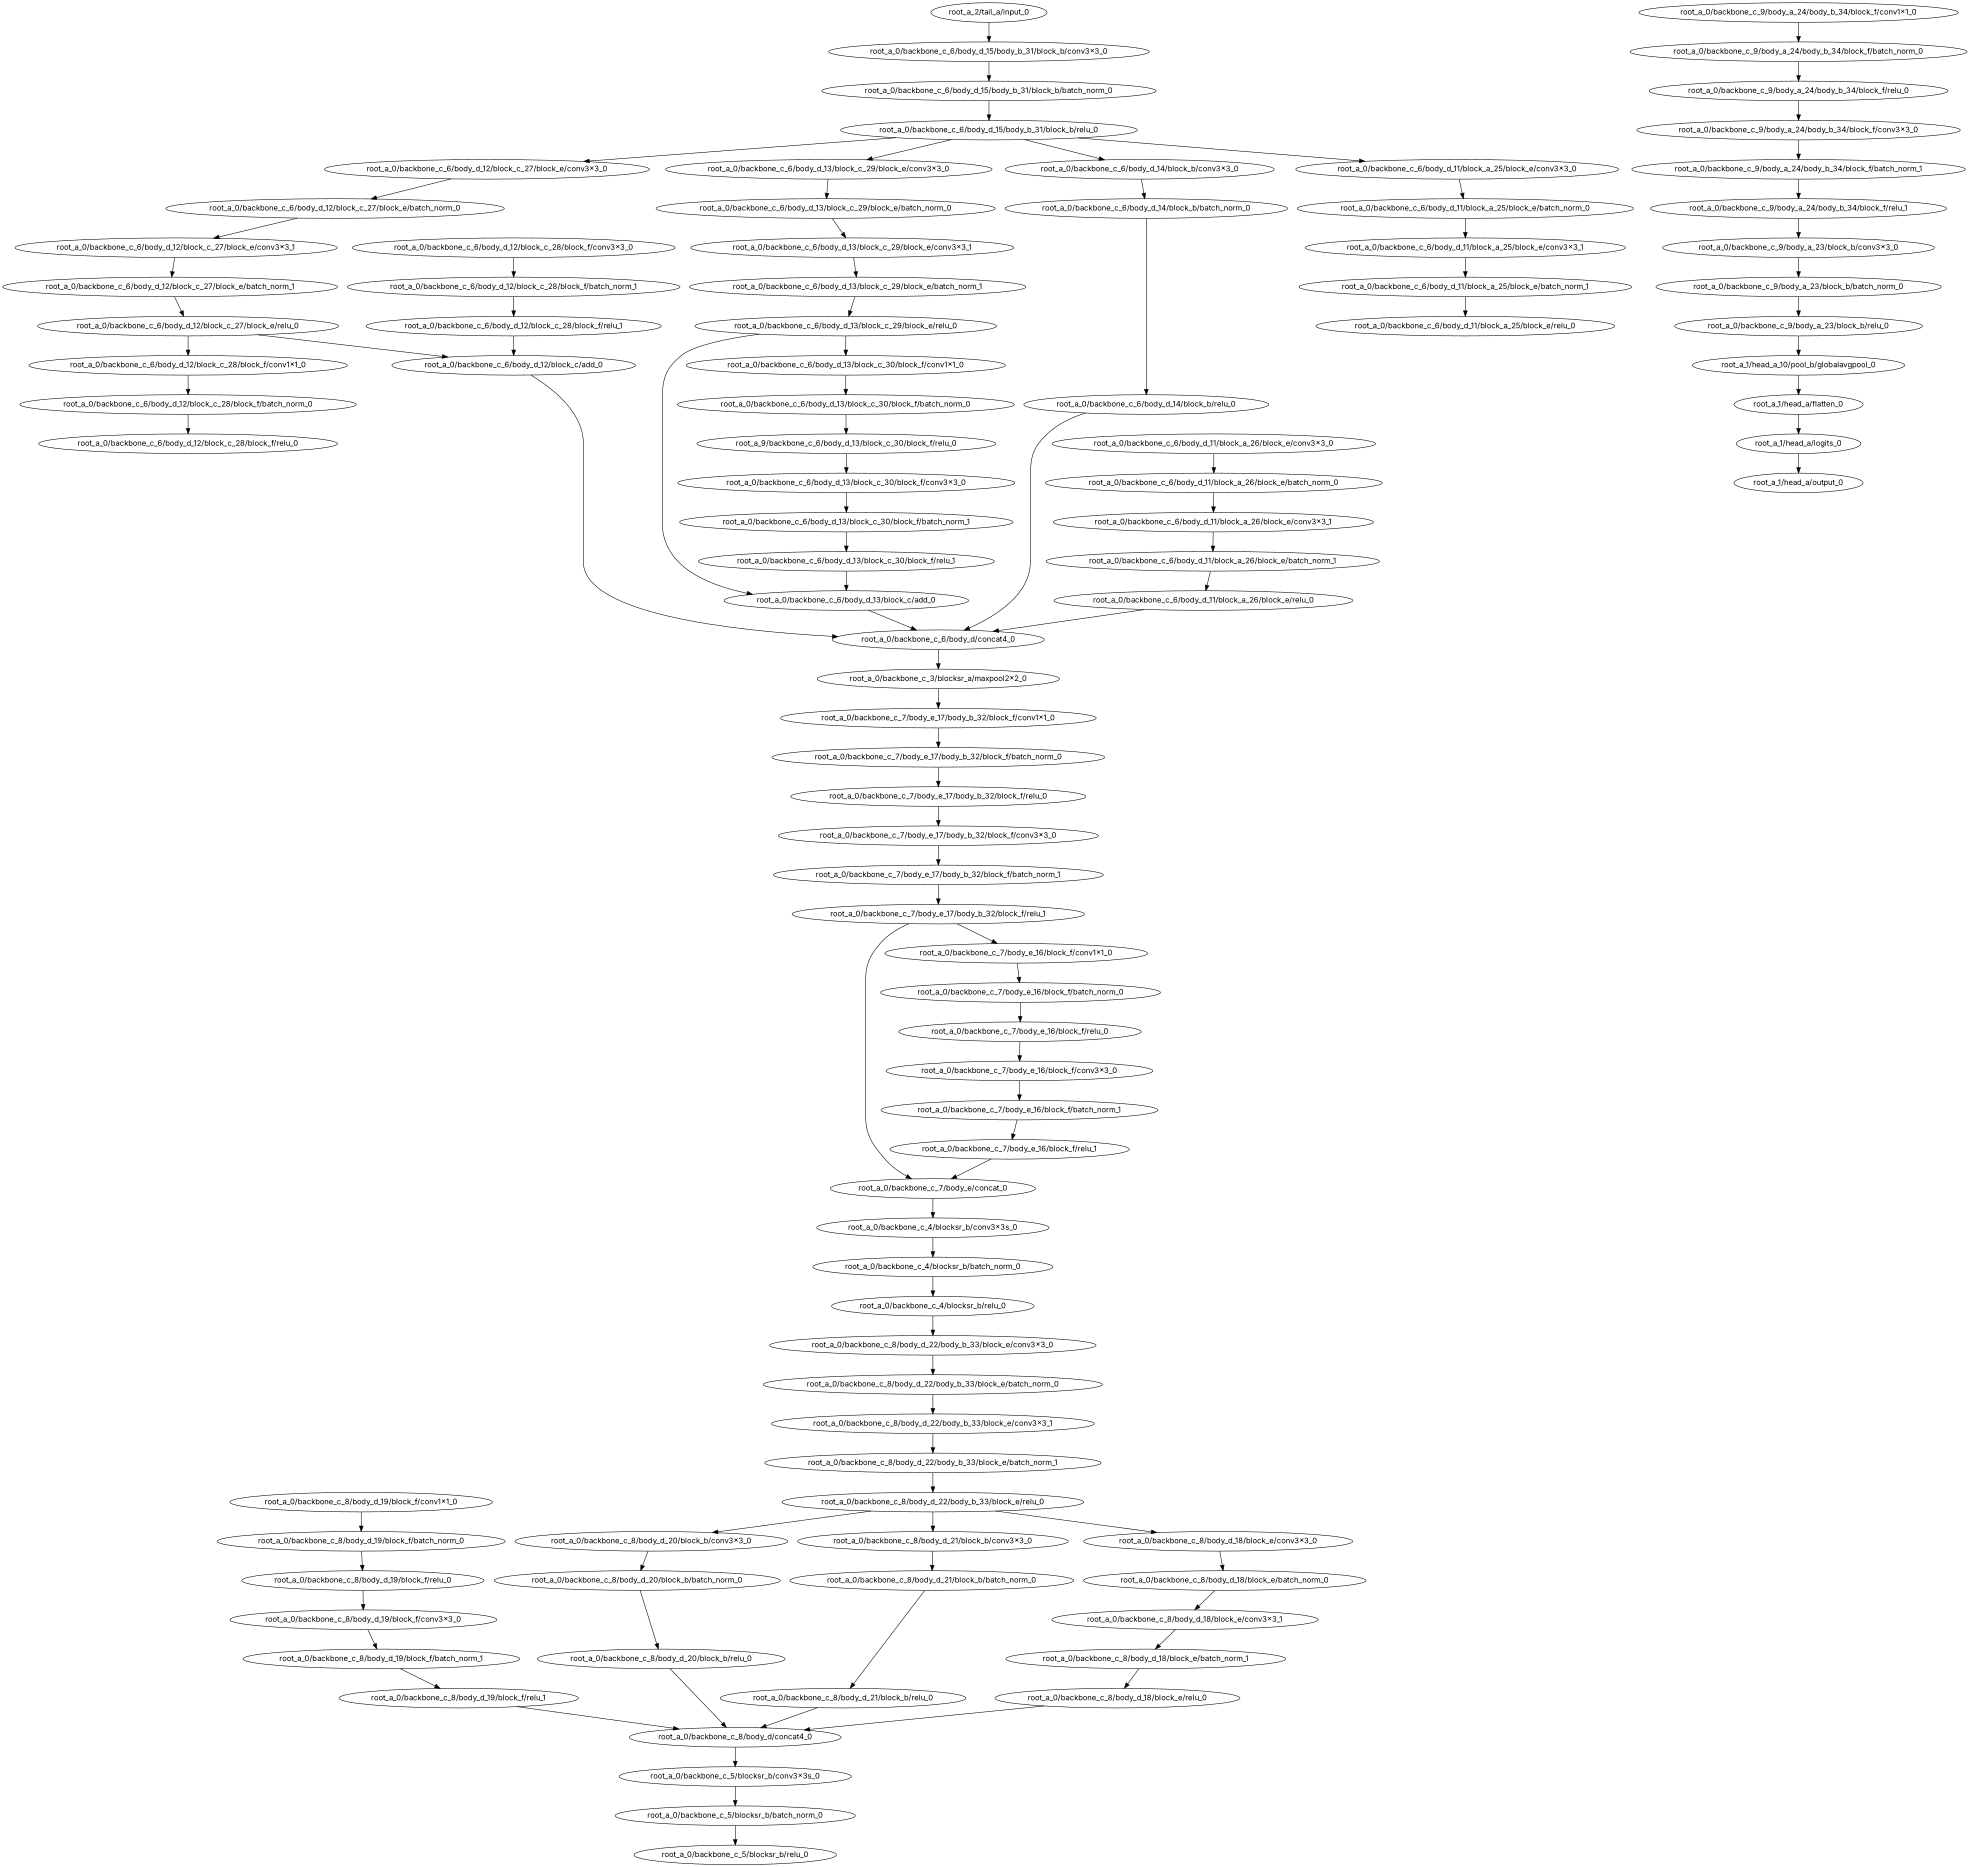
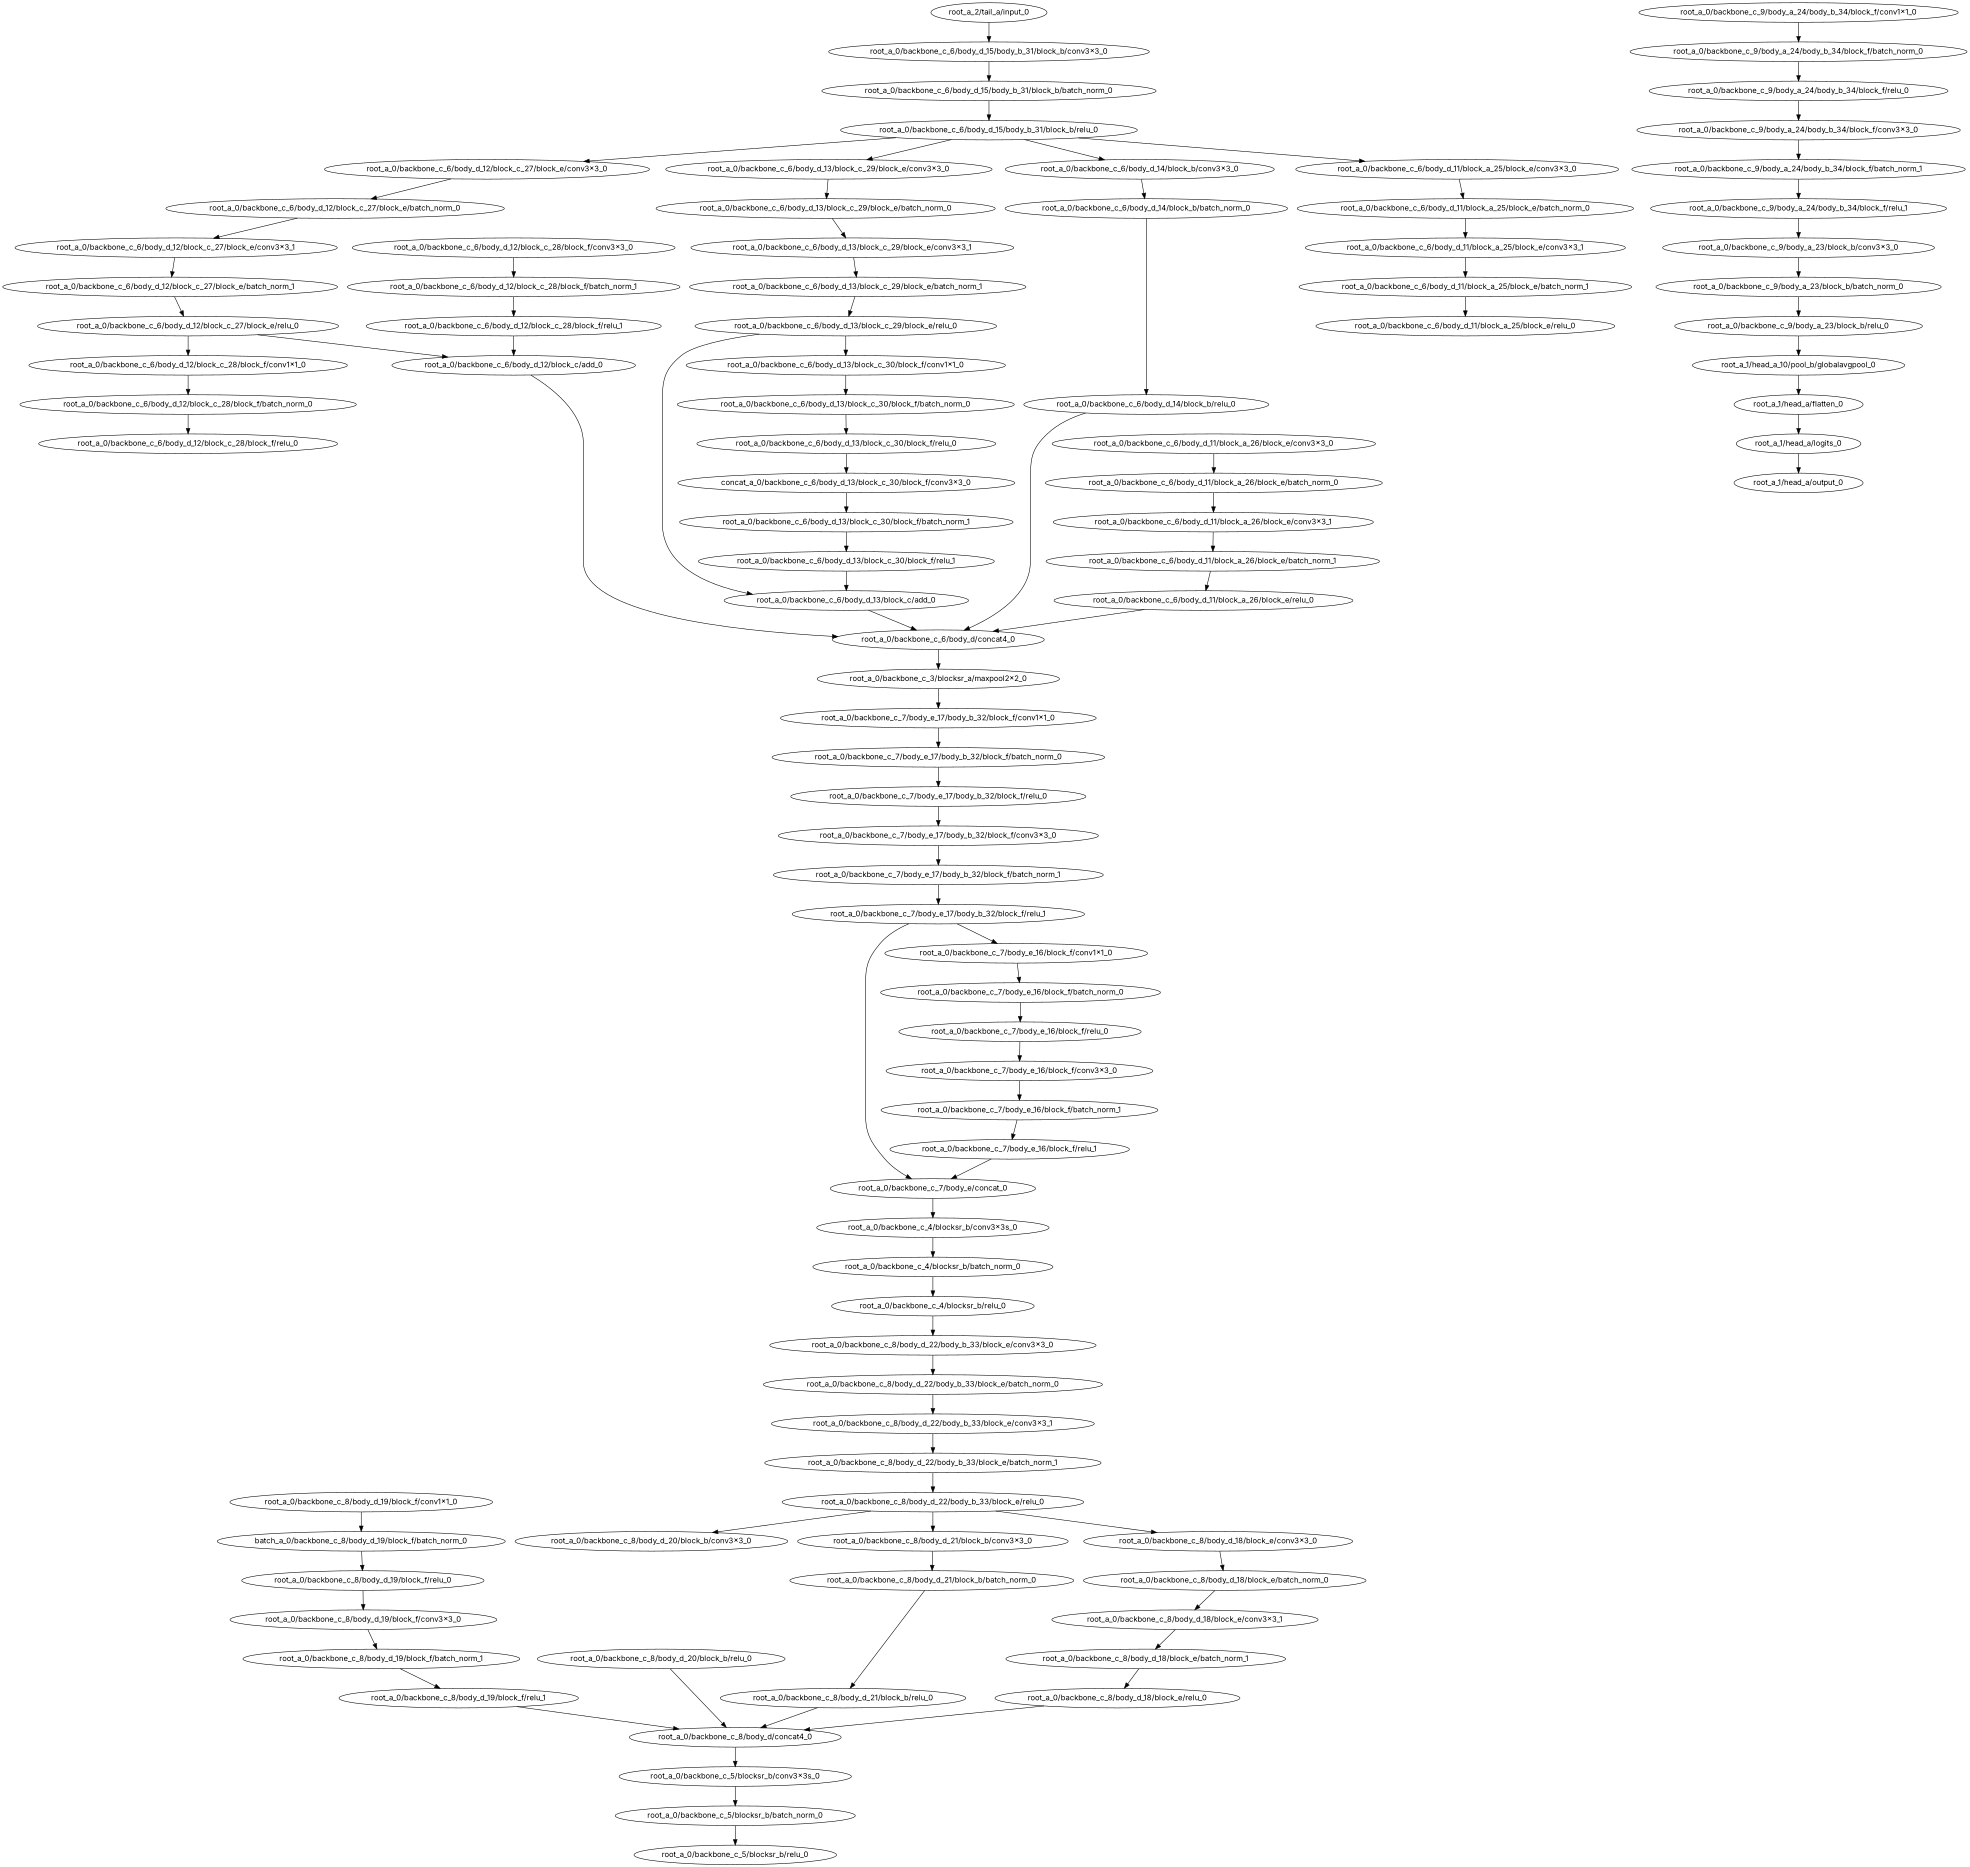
(846, 444) -> (846, 444)
(846, 483) -> (846, 483)
(361, 1541) -> (361, 1541)
(637, 1581) -> none
